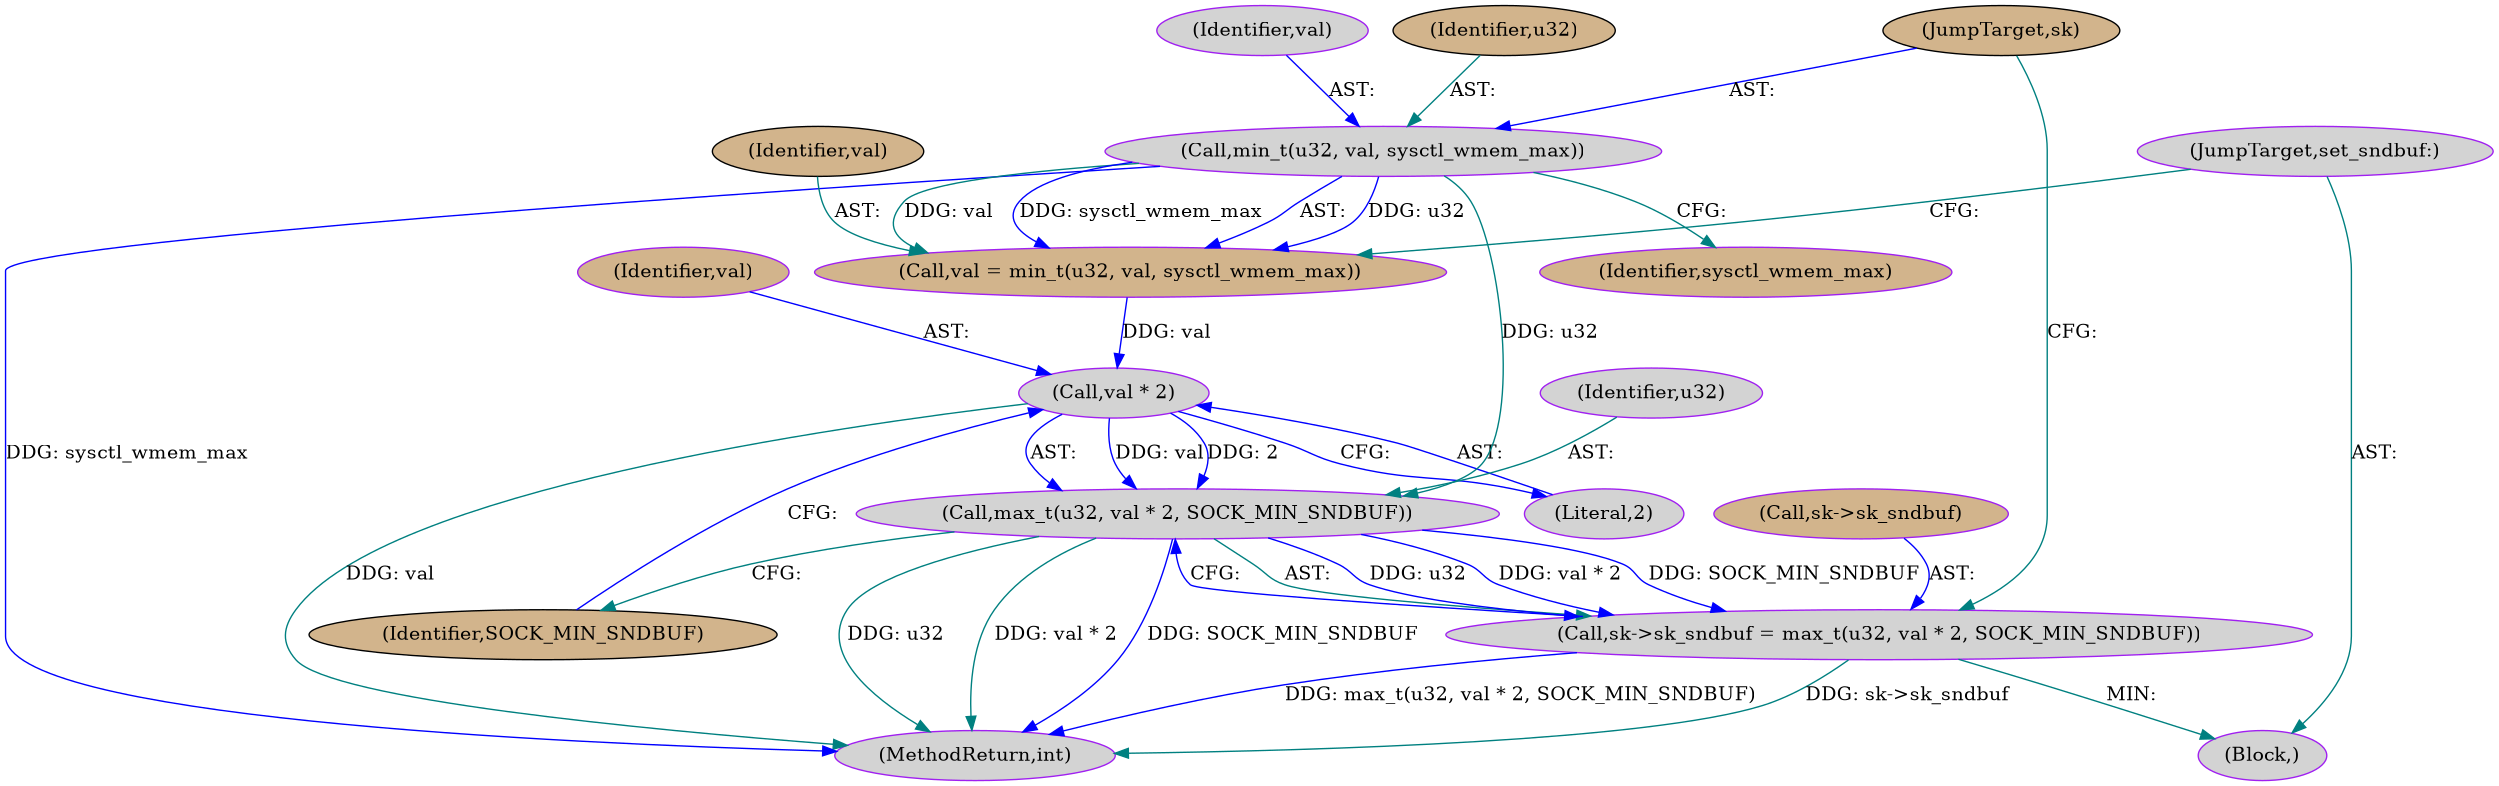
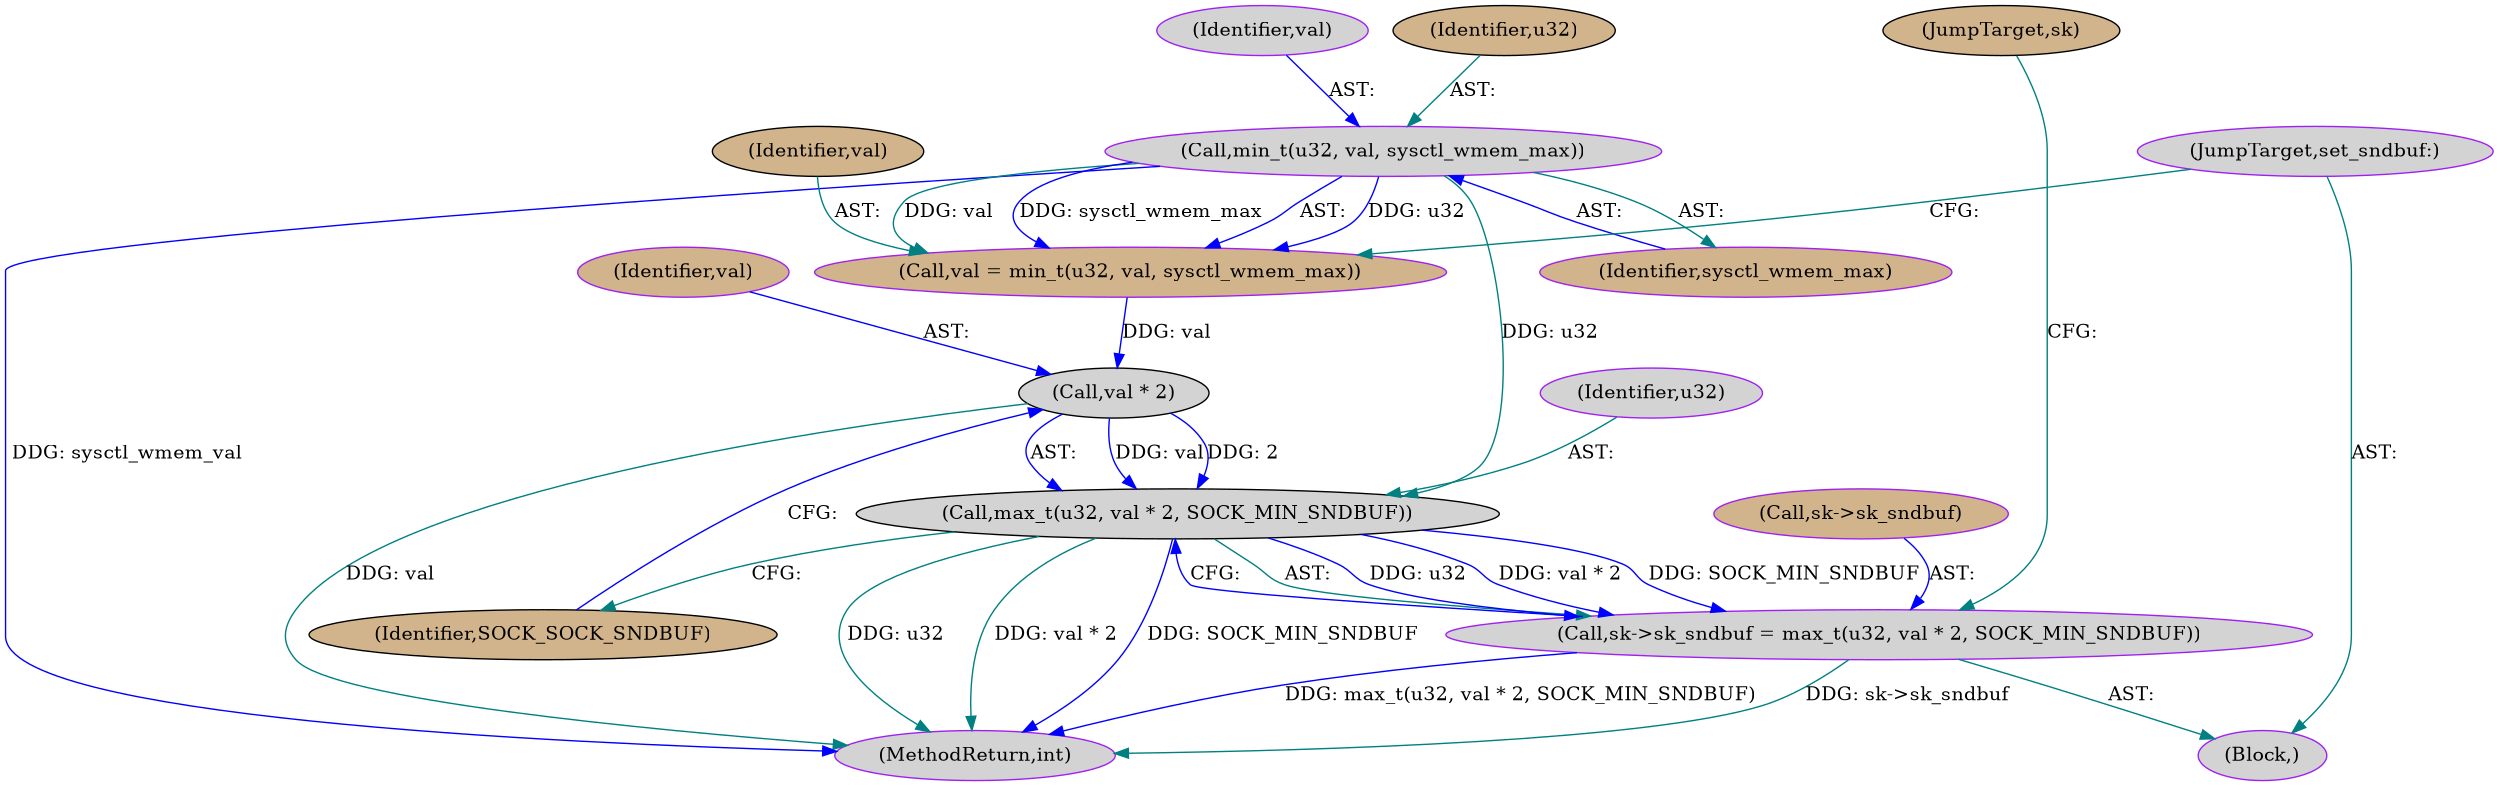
(1713, 87) -> (1563, 218)
(1705, 212) -> (1705, 212)
(1114, 393) -> (1114, 393)
(127, 453) -> (127, 453)
(1178, 514) -> (1178, 514)
(1604, 514) -> none
(543, 635) -> (543, 635)
(2135, 695) -> (2135, 695)
